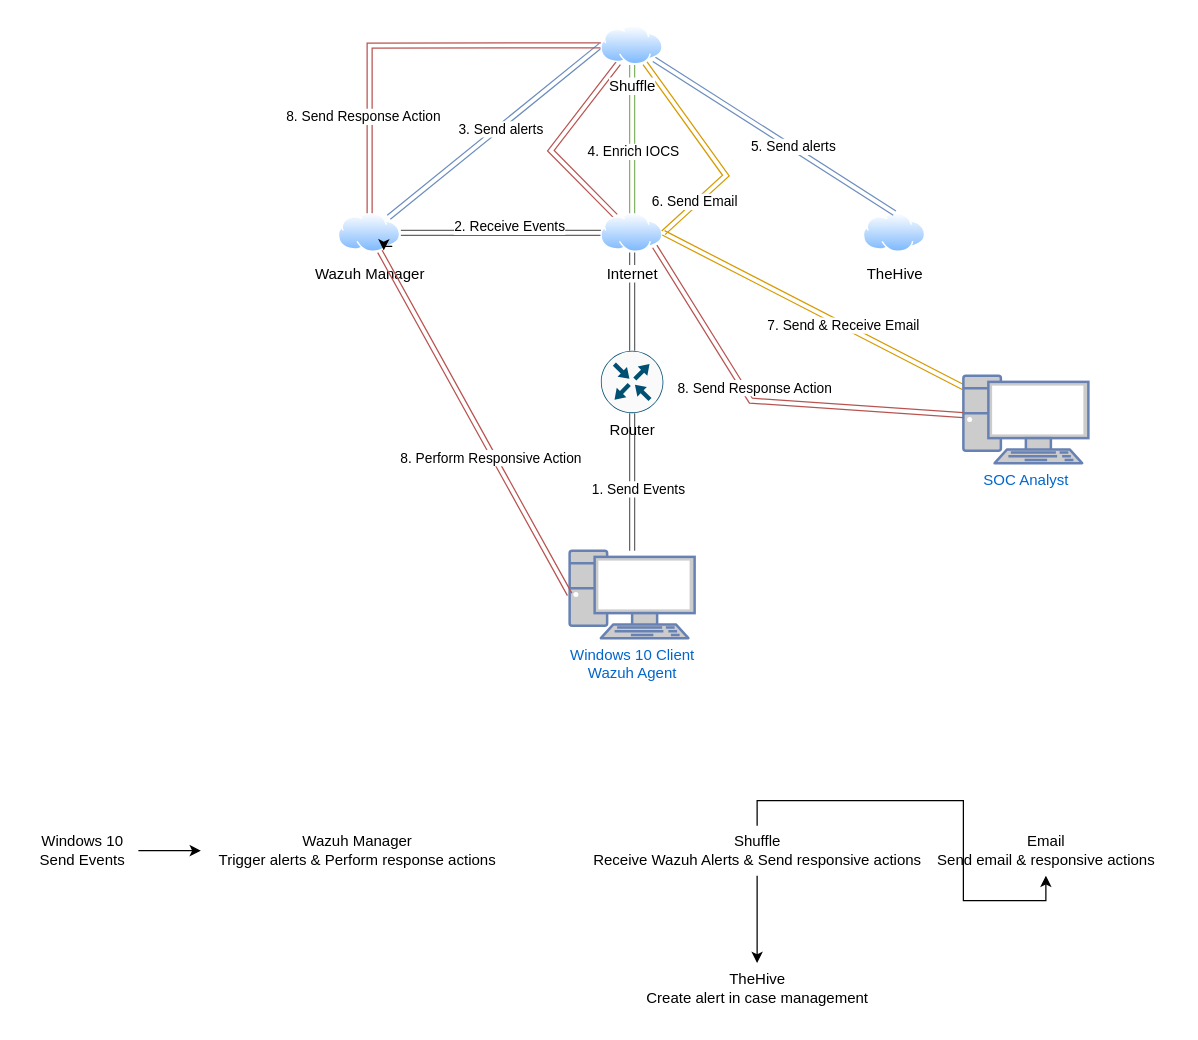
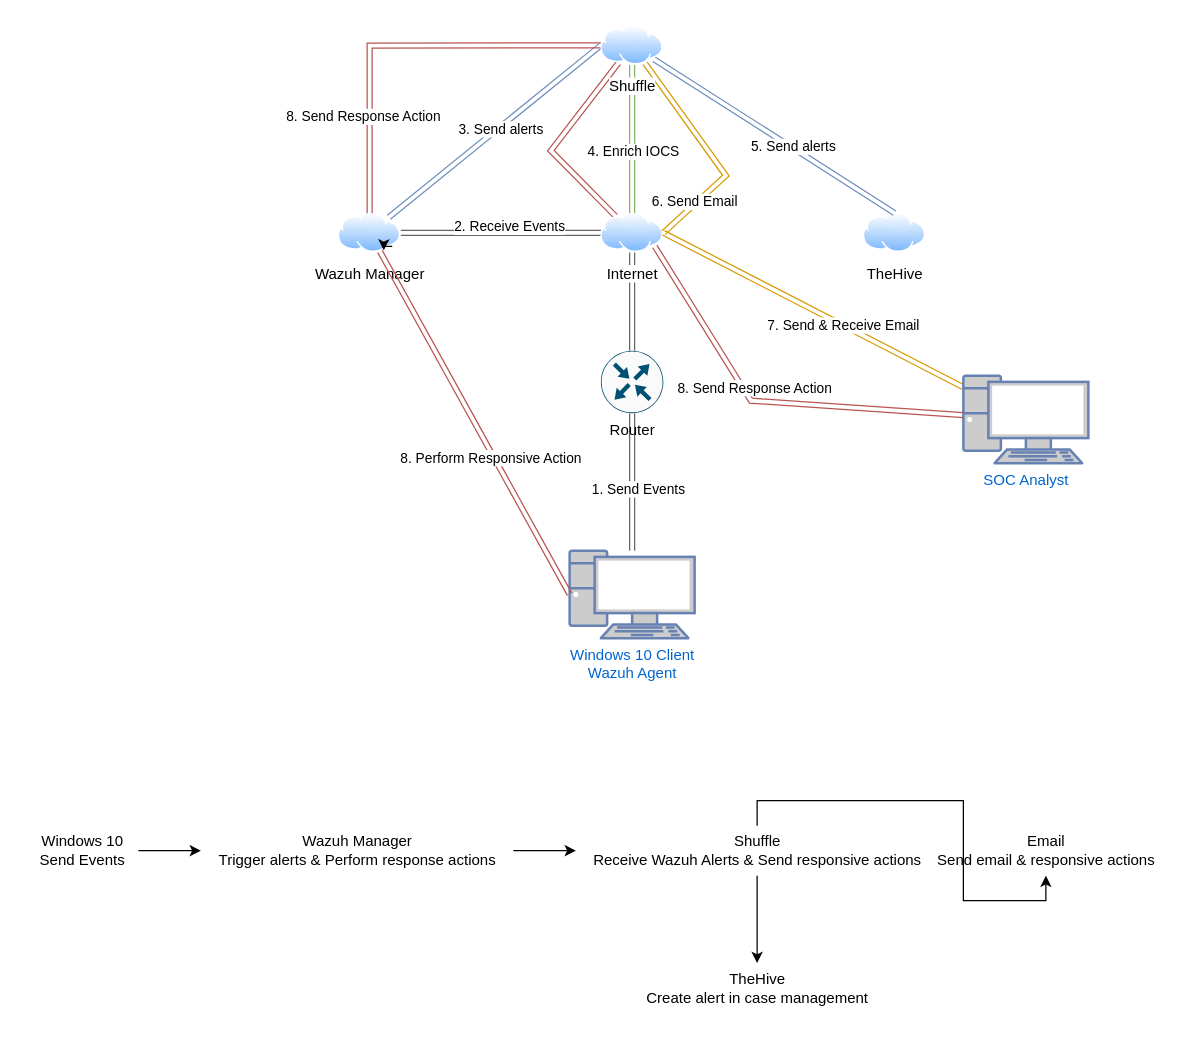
none -> (540, 851)
